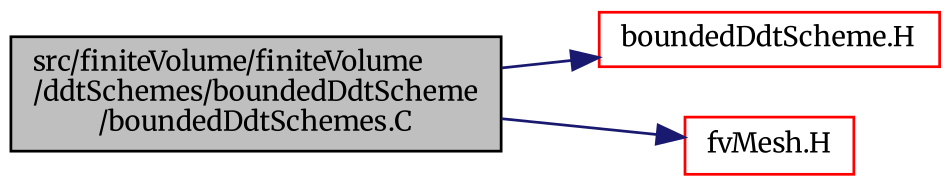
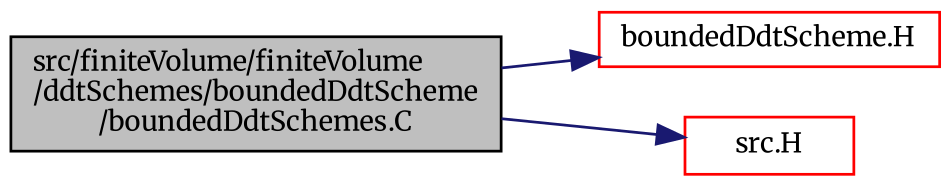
(769, 146) -> (769, 146)
